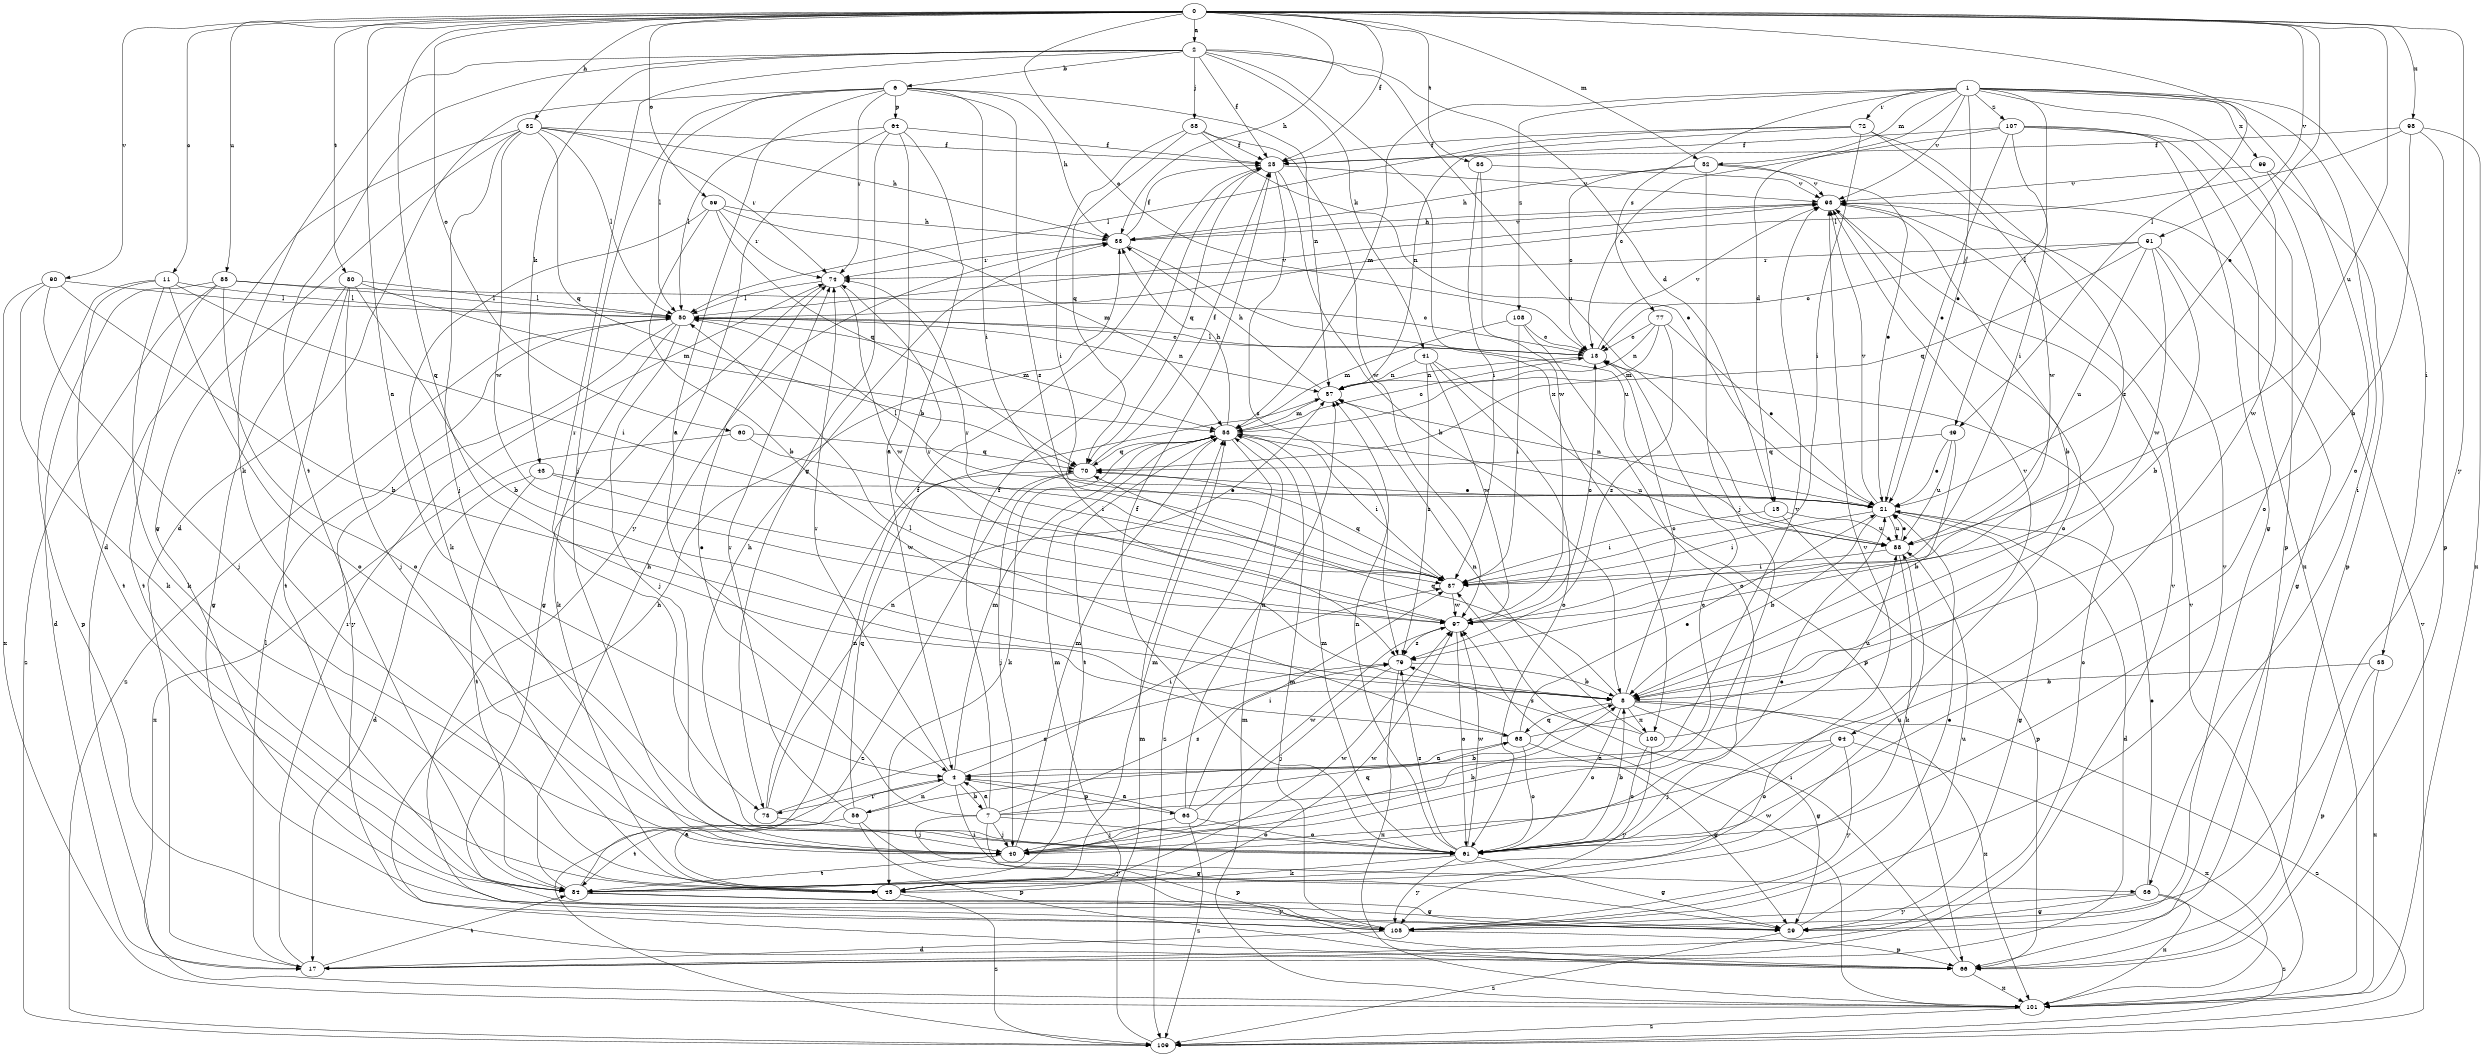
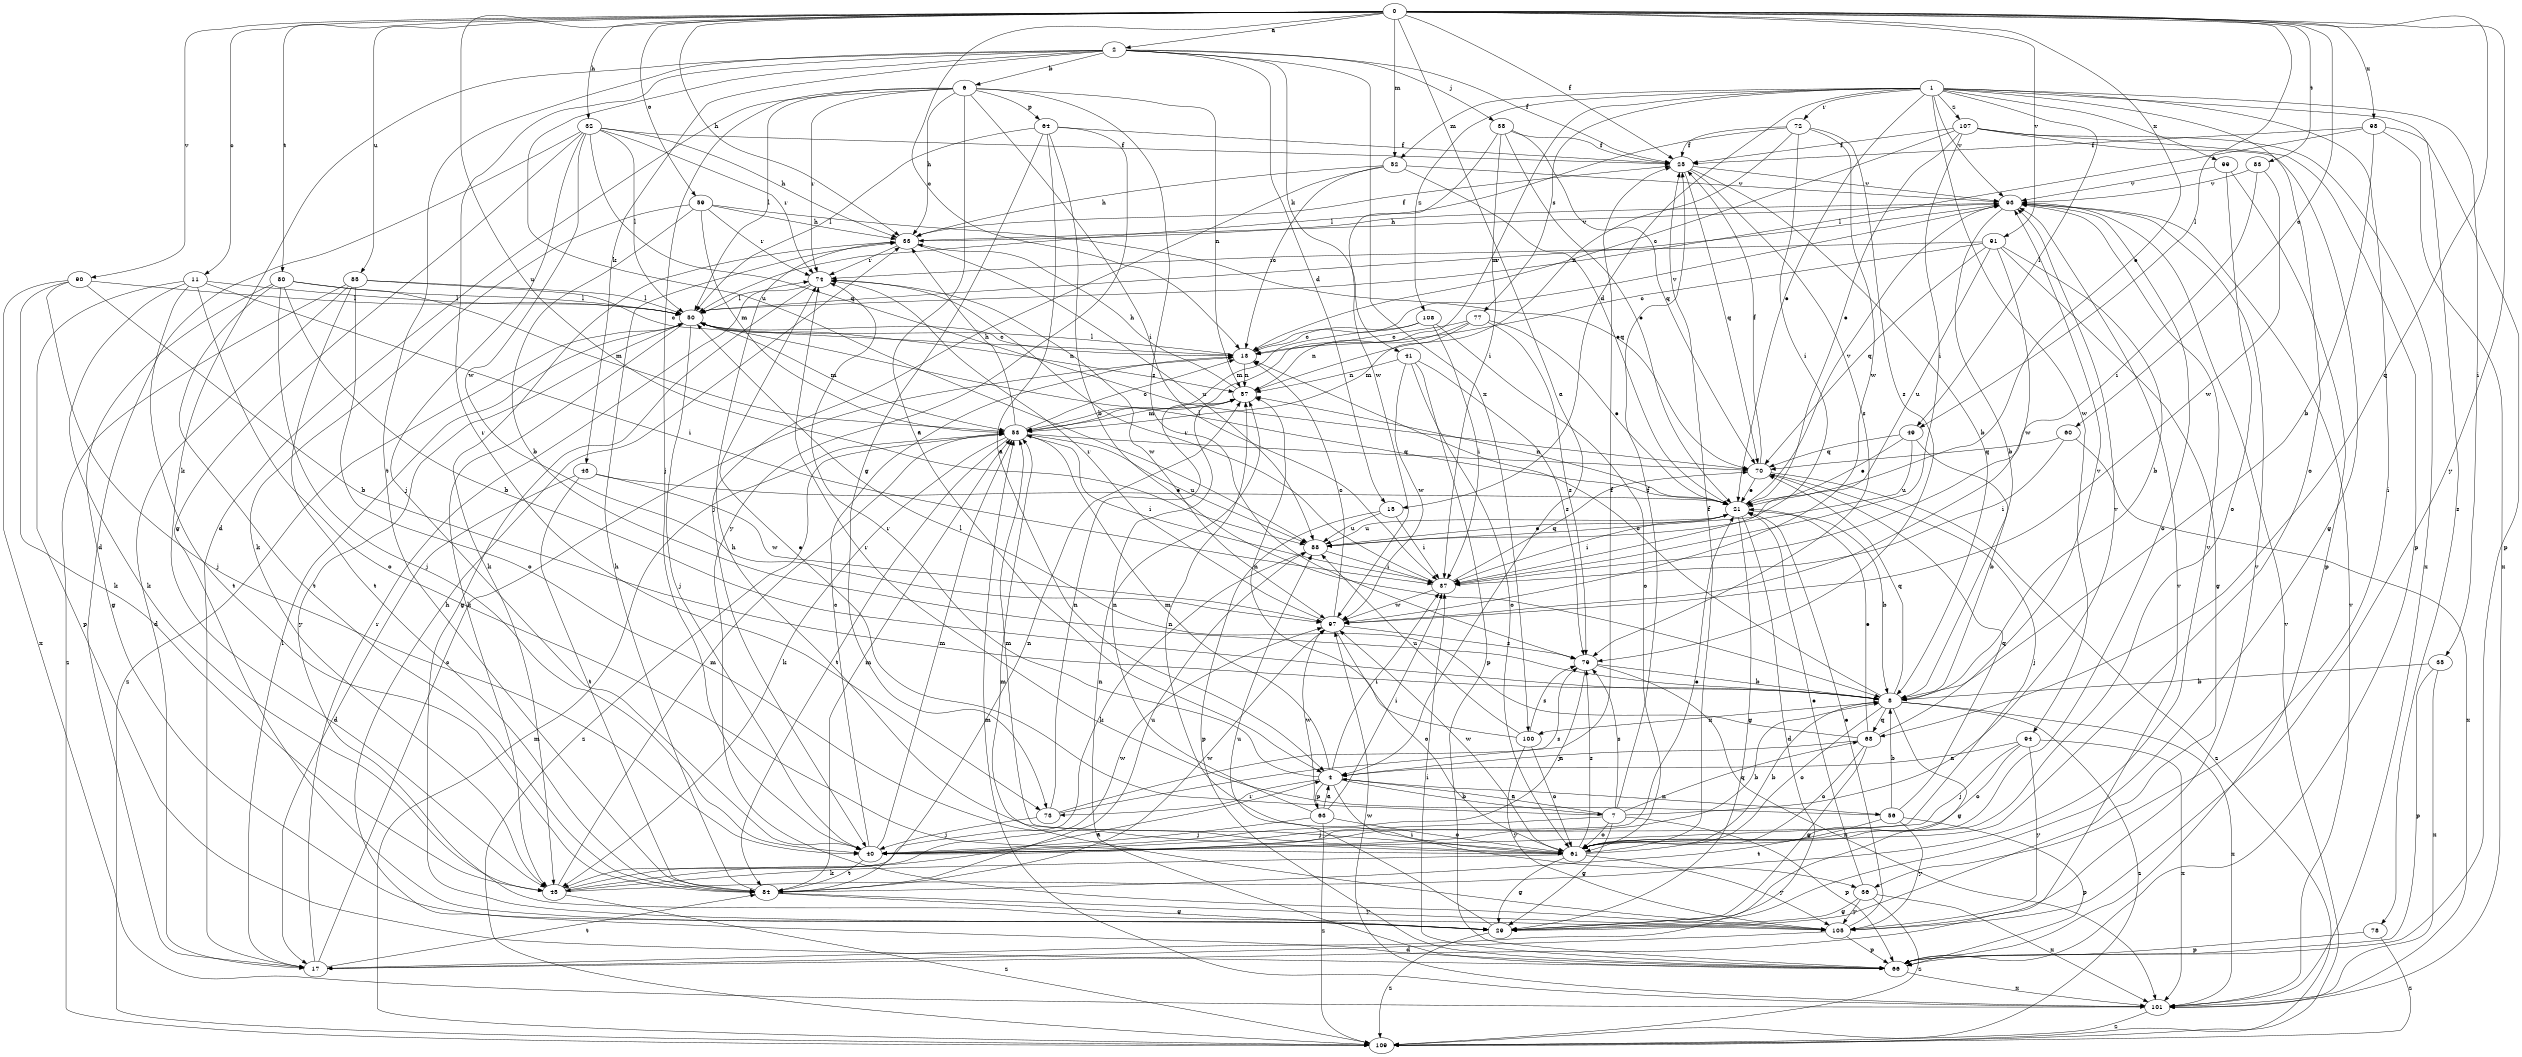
none -> (487, 437)
none -> (1239, 892)
none -> (2375, 931)
